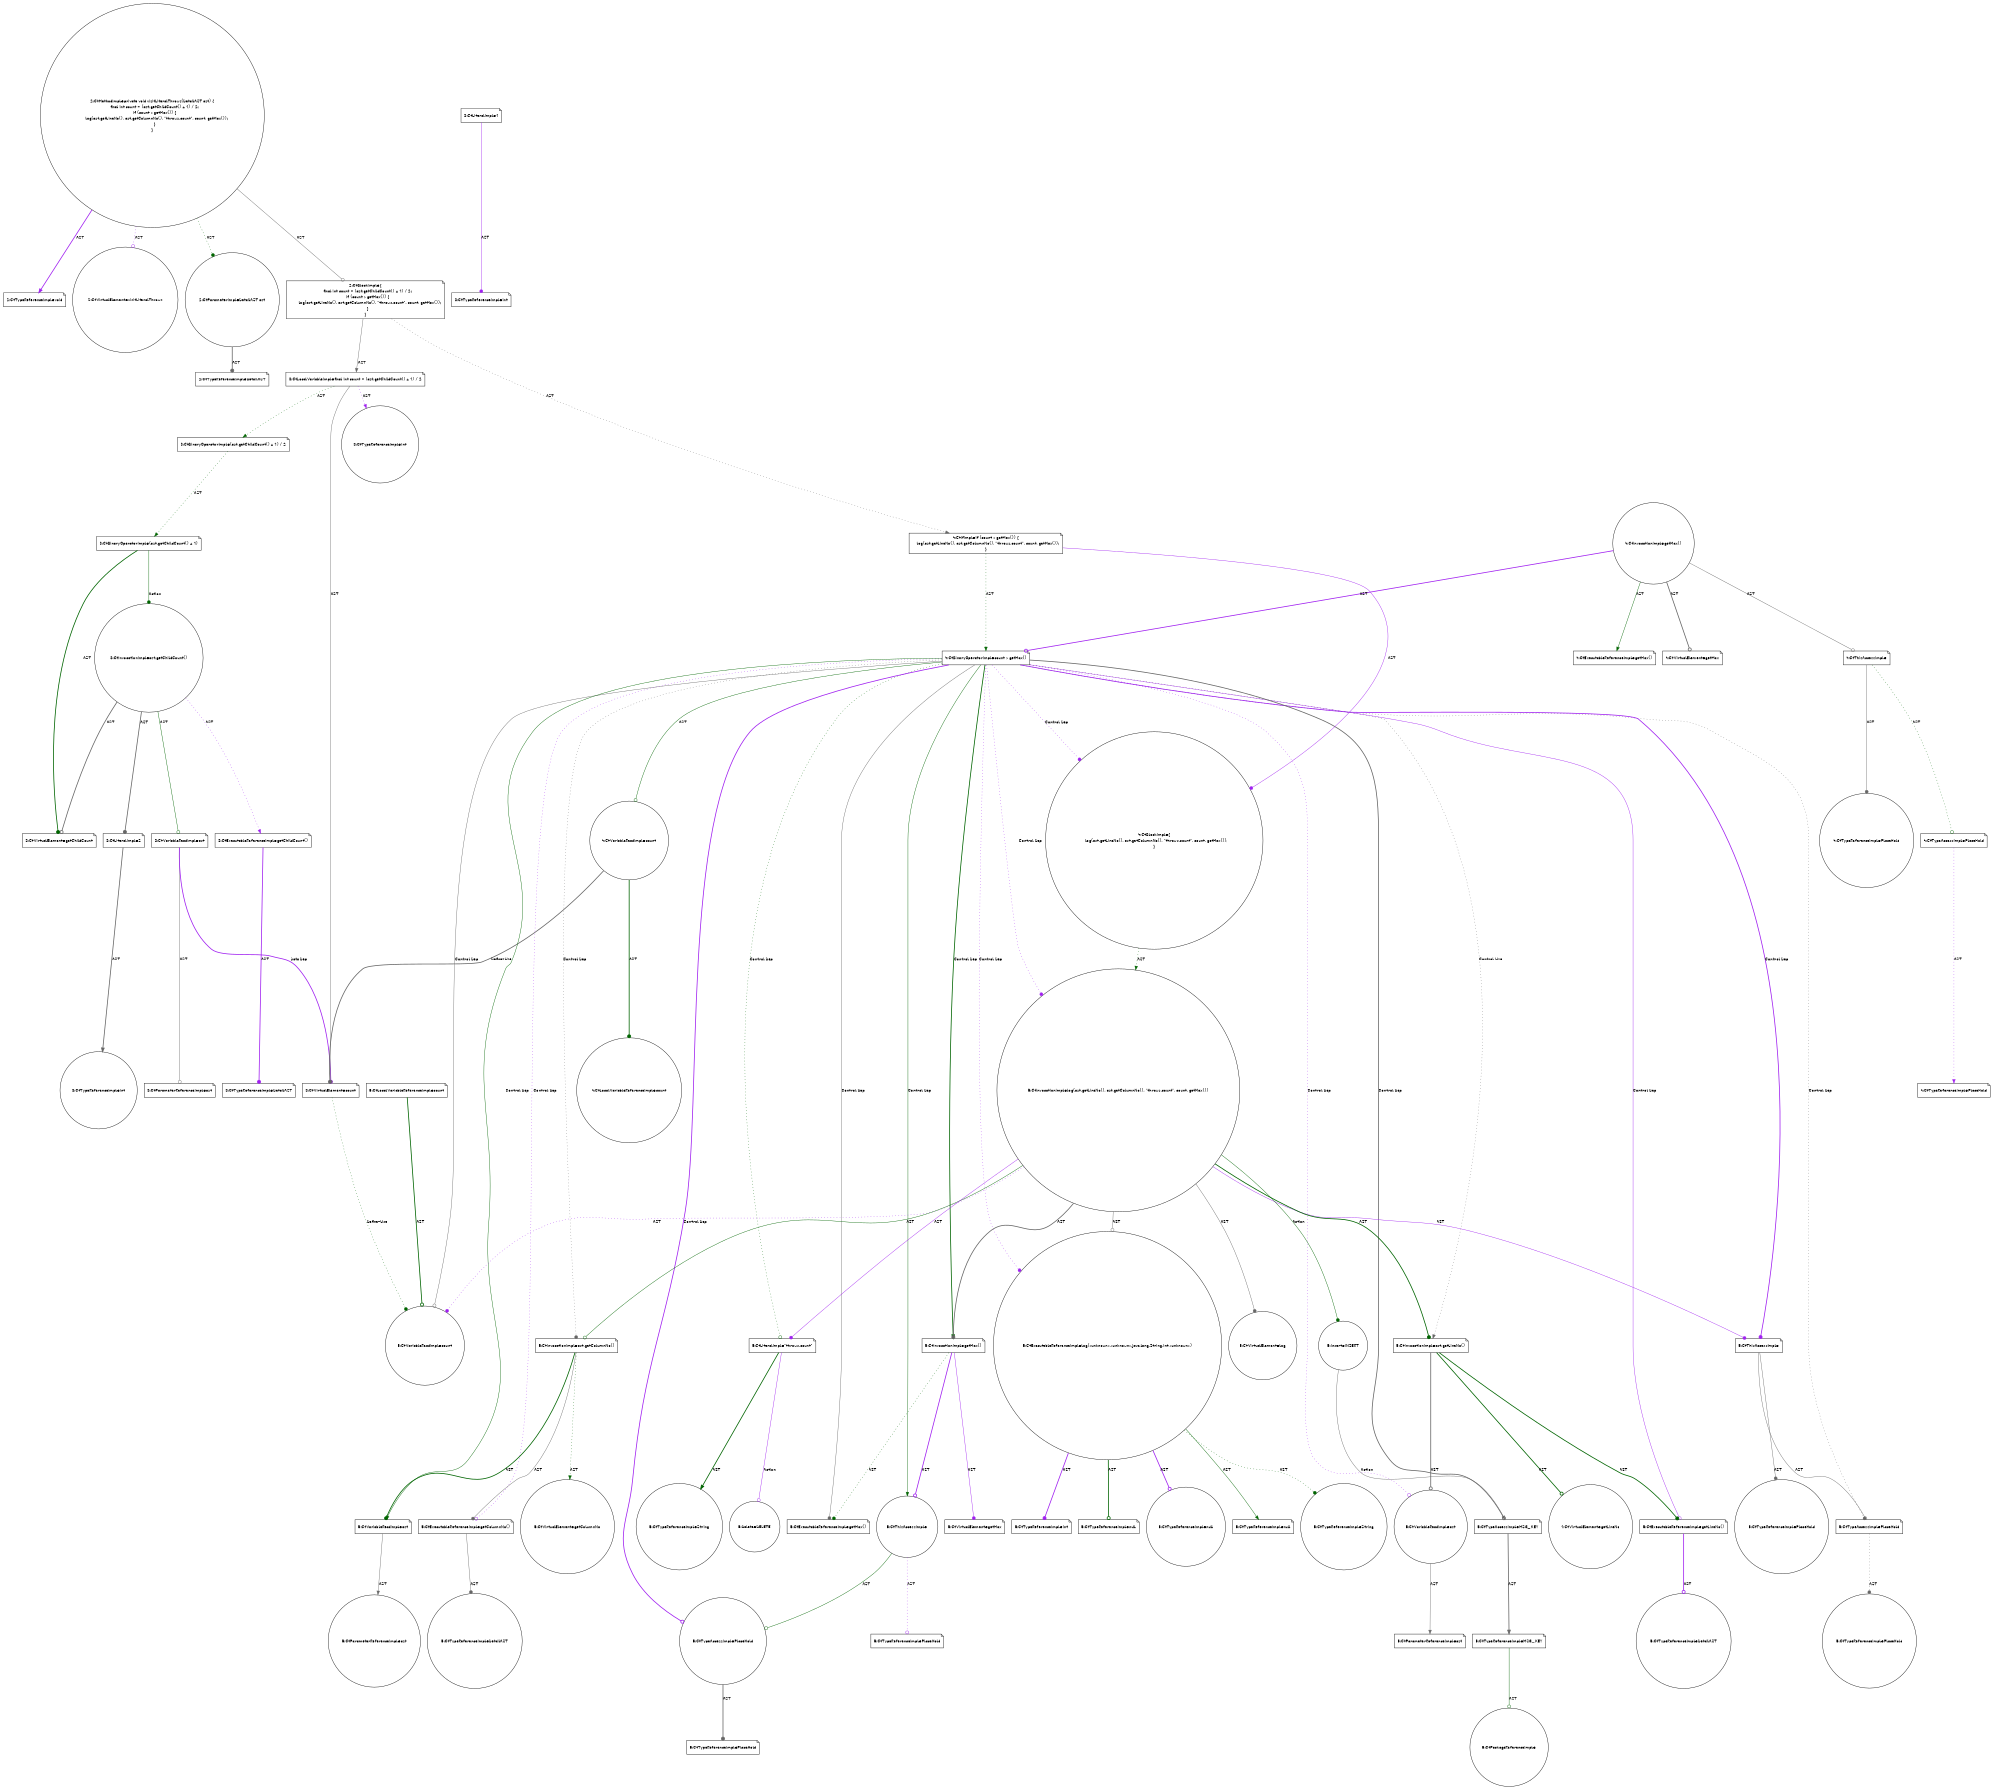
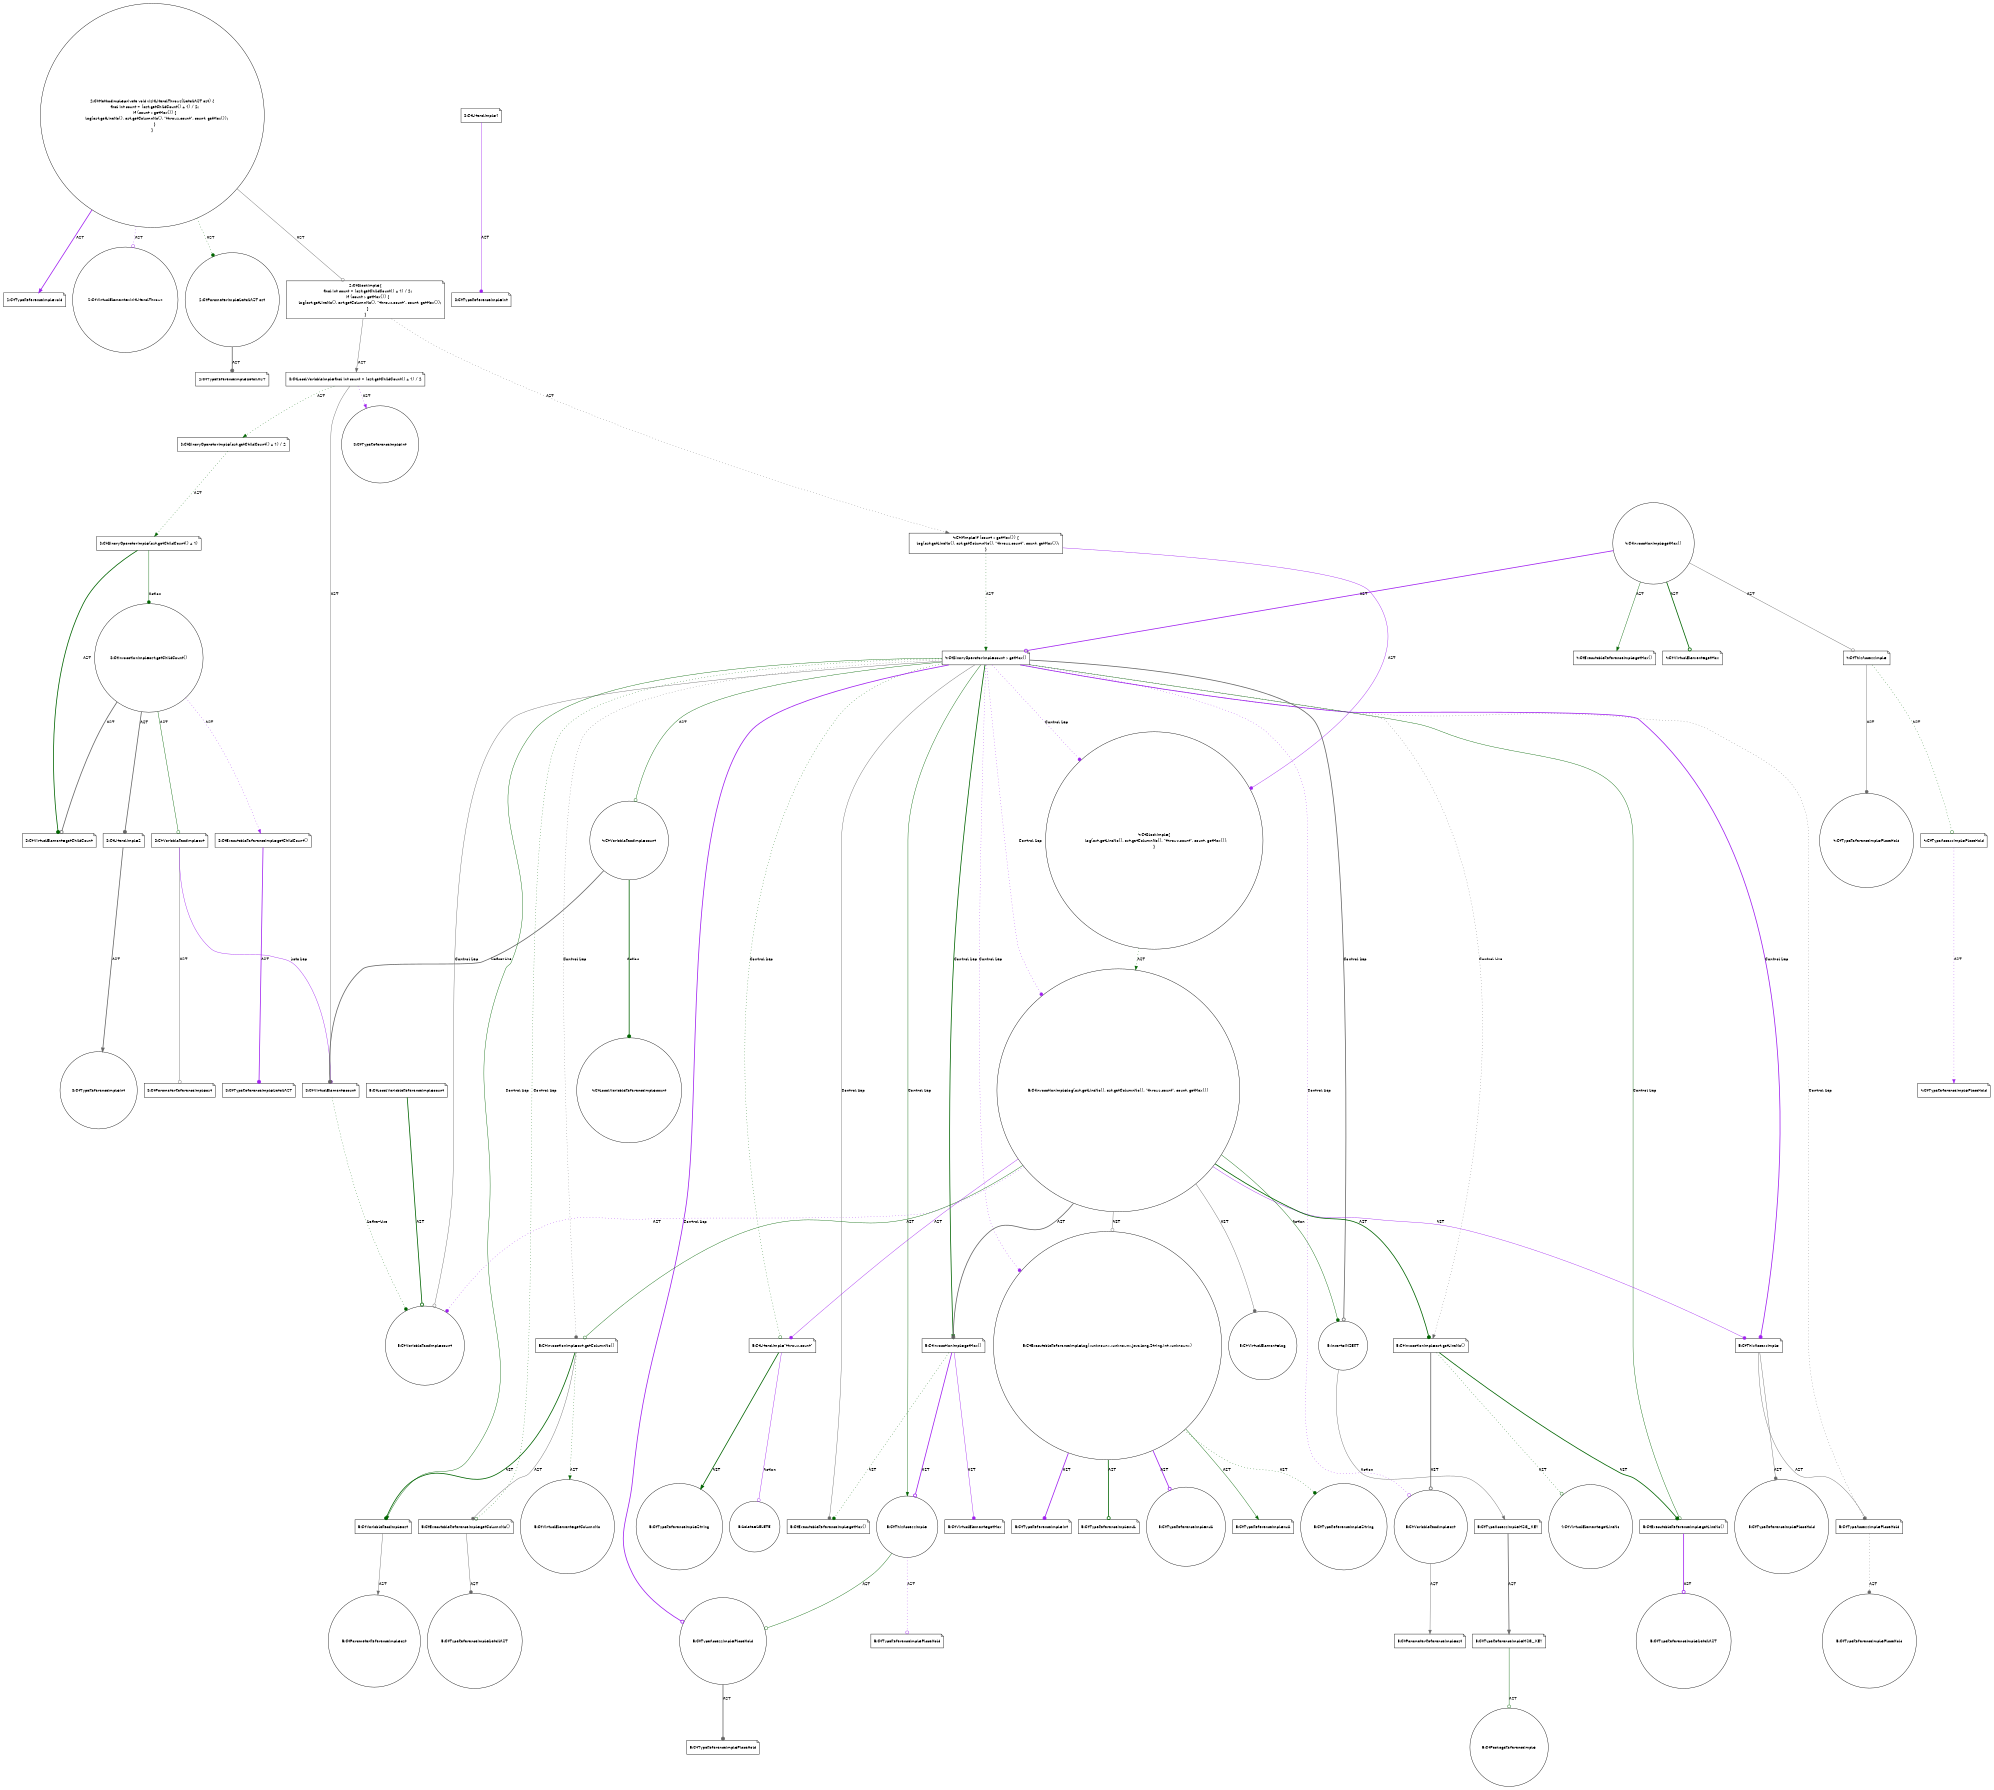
(1678, 615) -> (1678, 615)
(1633, 853) -> (1633, 853)
(536, 904) -> (536, 904)
(252, 955) -> (252, 955)
(633, 959) -> (633, 959)
(1379, 999) -> (1339, 870)
(1499, 1423) -> (1499, 1423)
